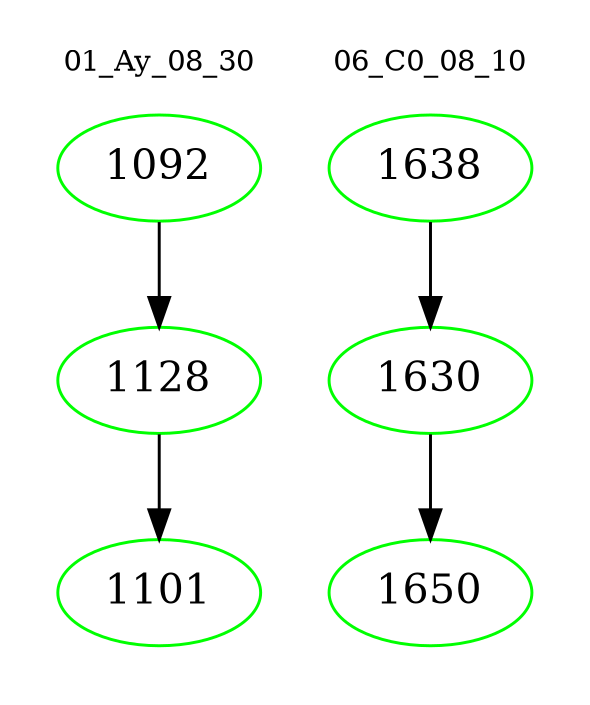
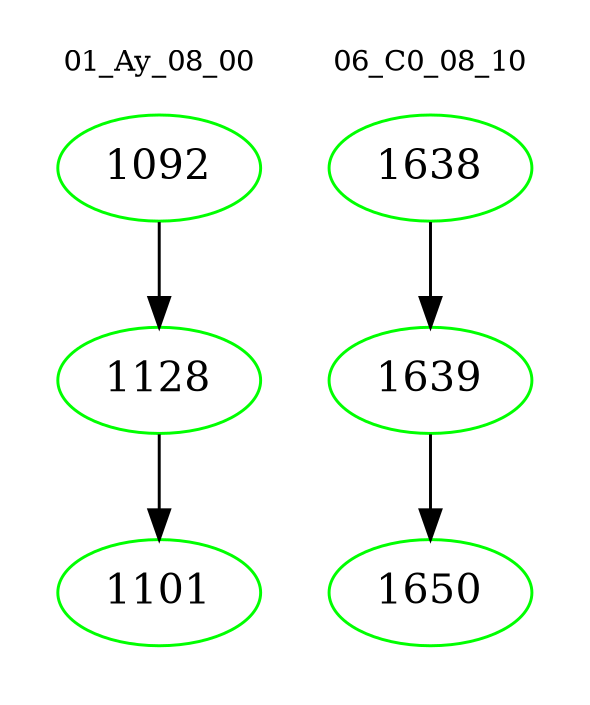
(159, 63) -> (159, 63)
(430, 380) -> (430, 380)
